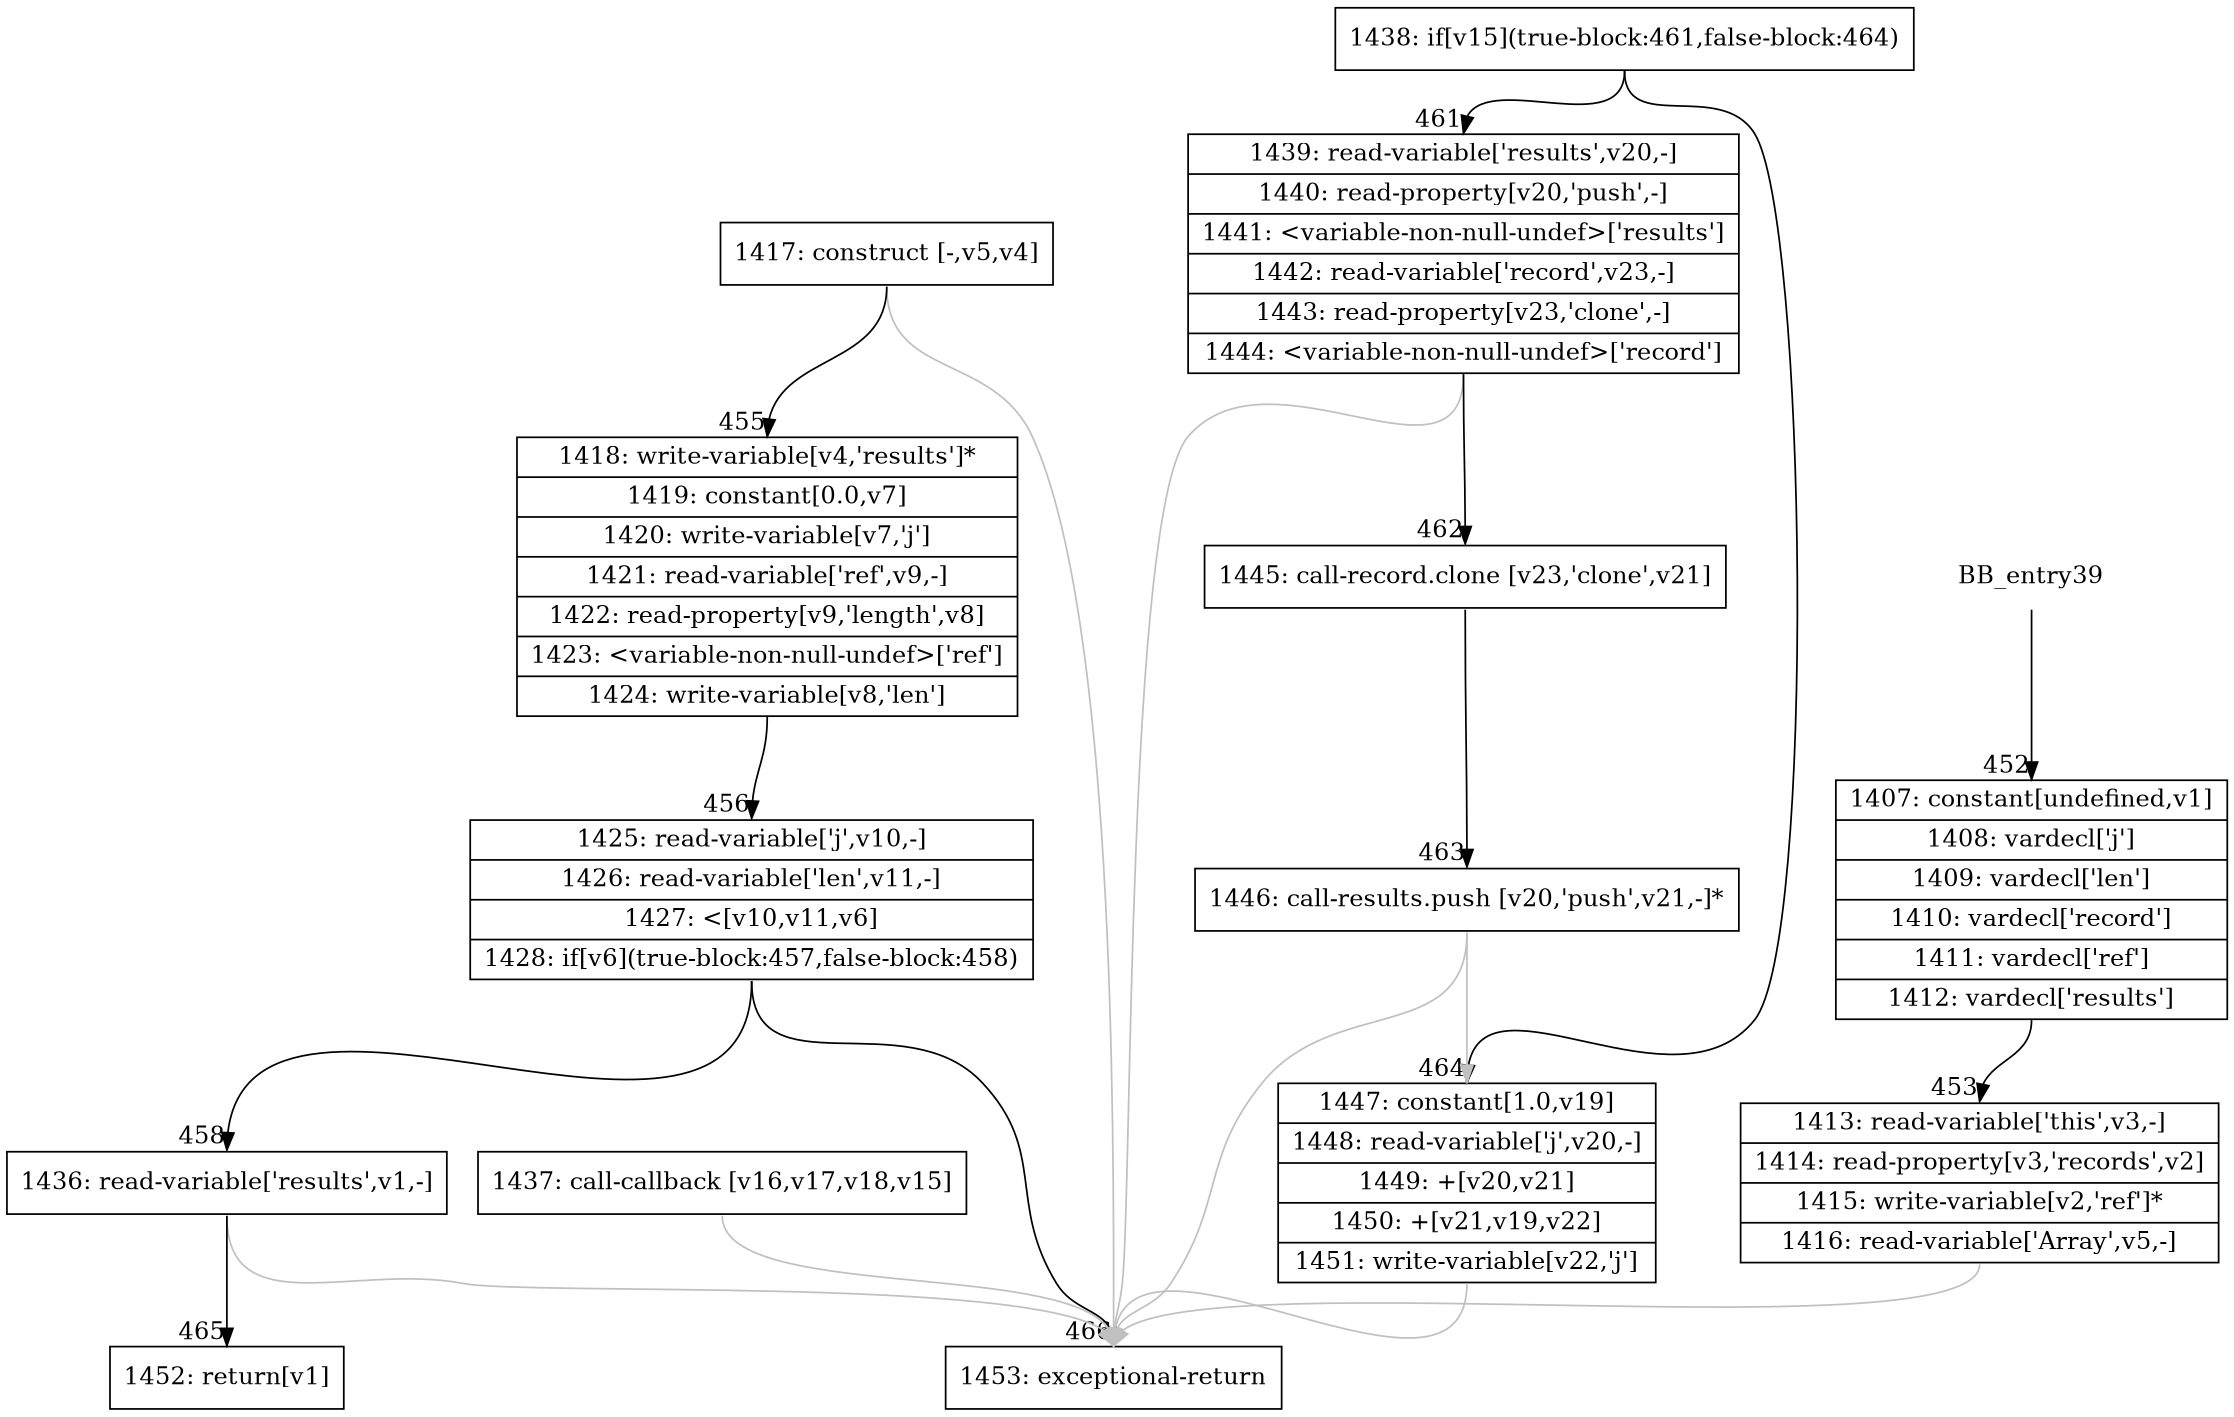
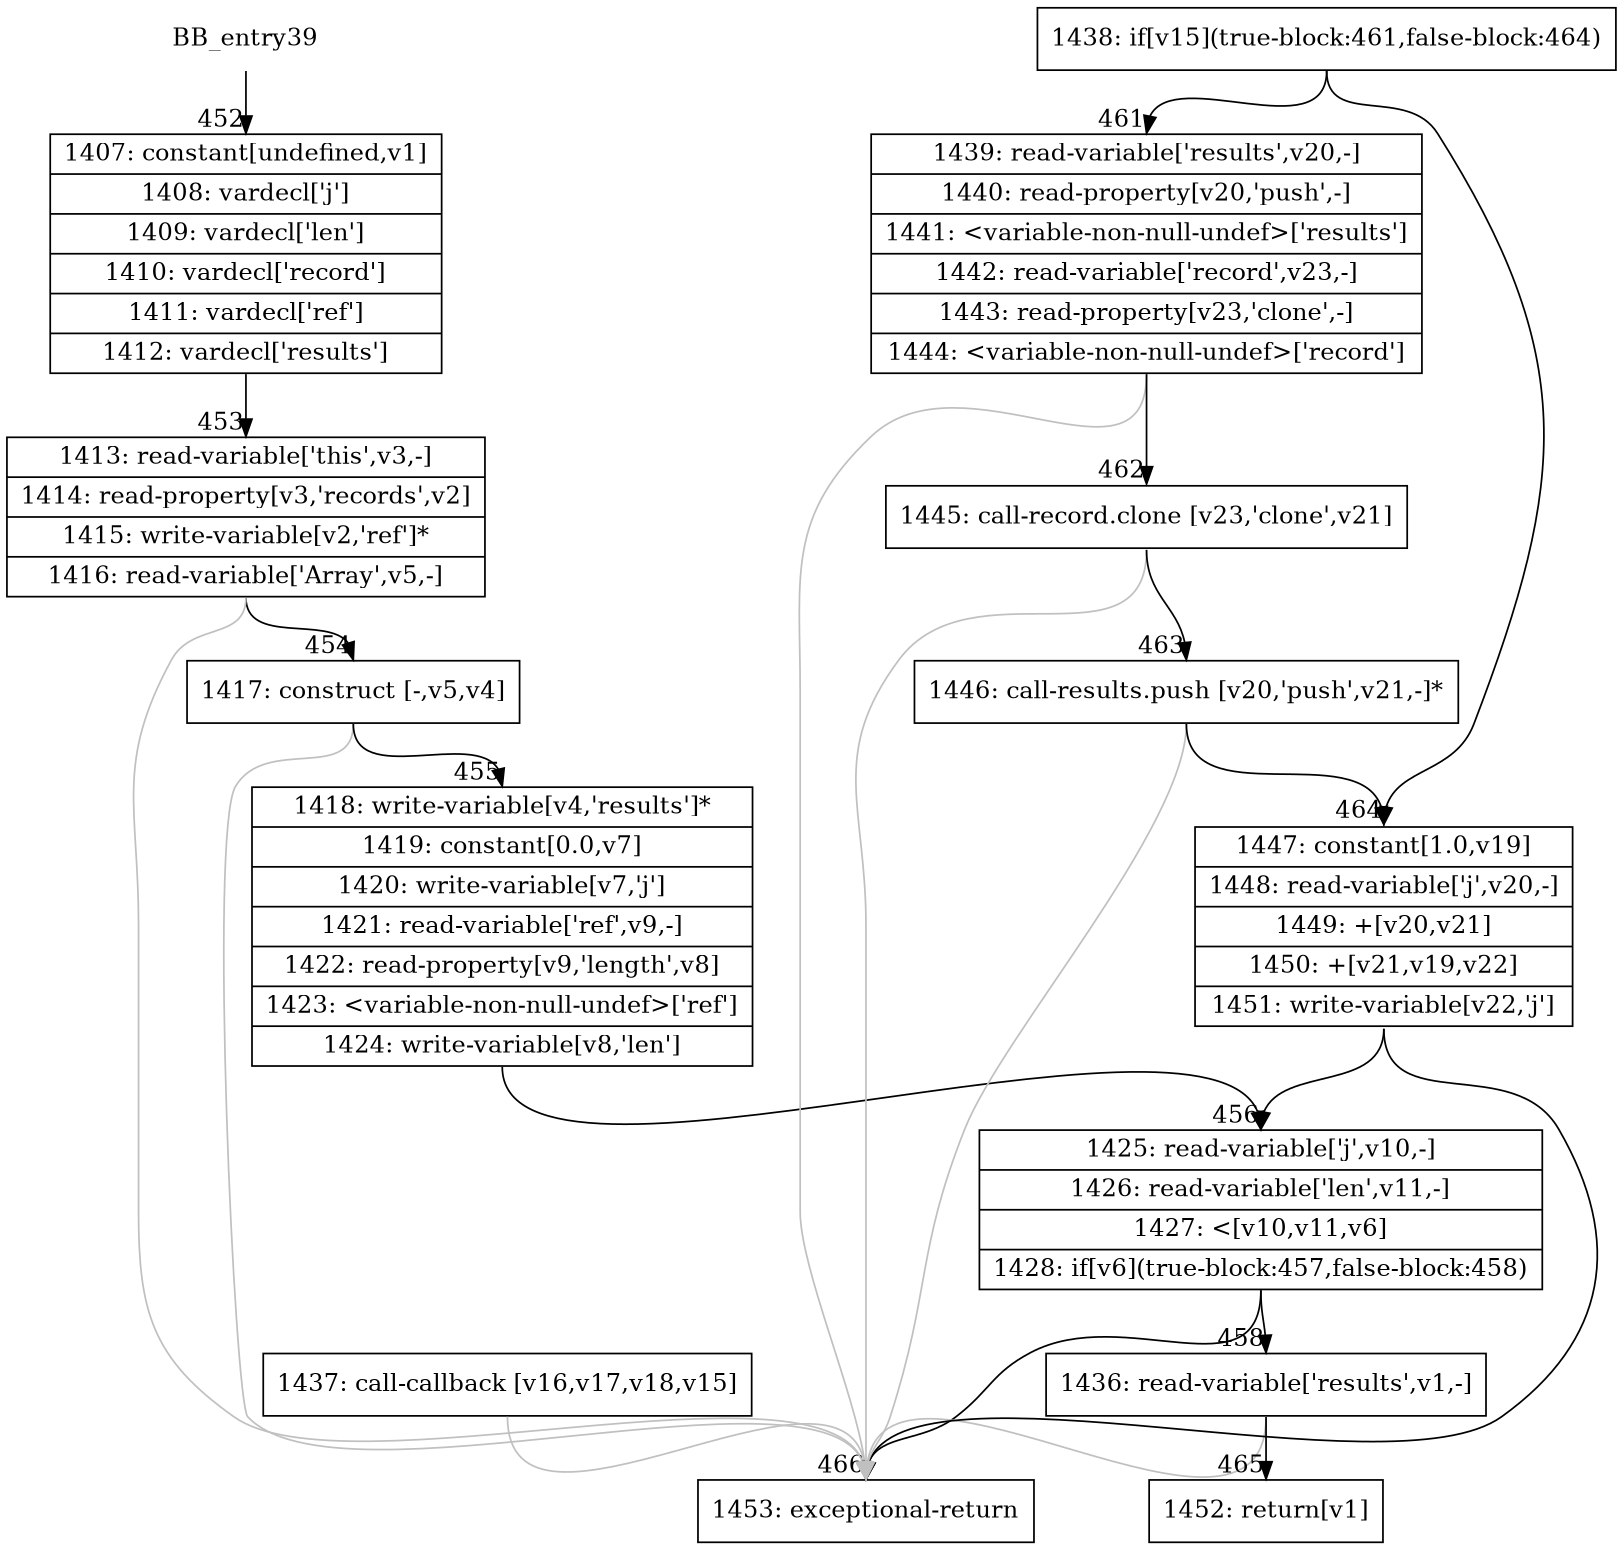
none -> (291, 628)
none -> (865, 907)
(1467, 999) -> (1277, 774)
none -> (1331, 1077)
(1299, 1317) -> (1454, 1434)
